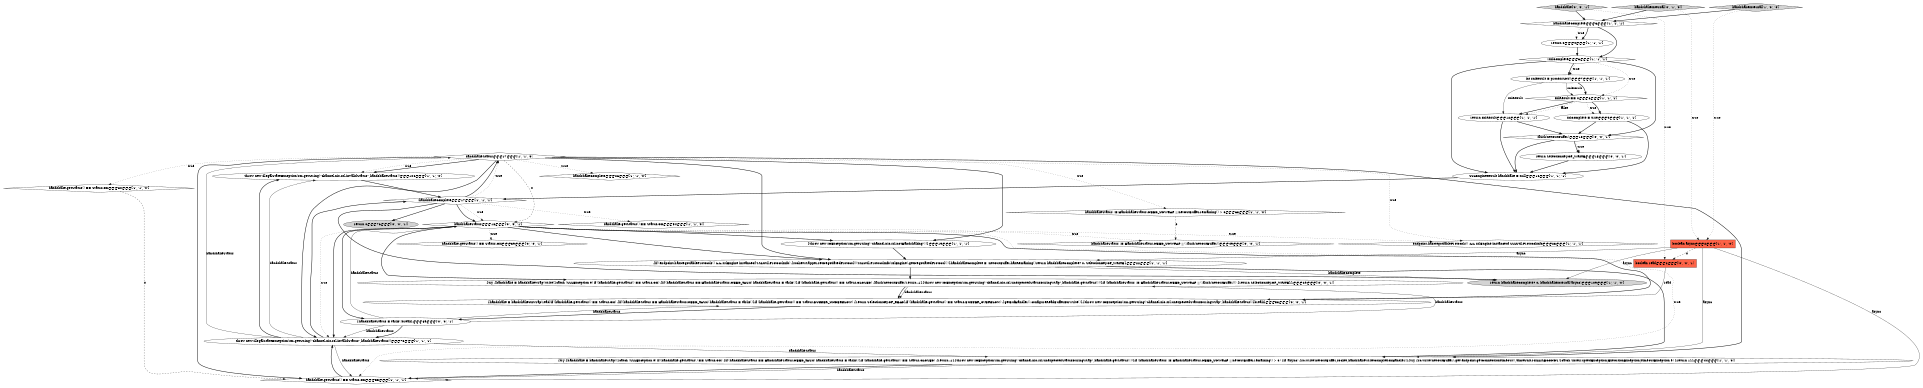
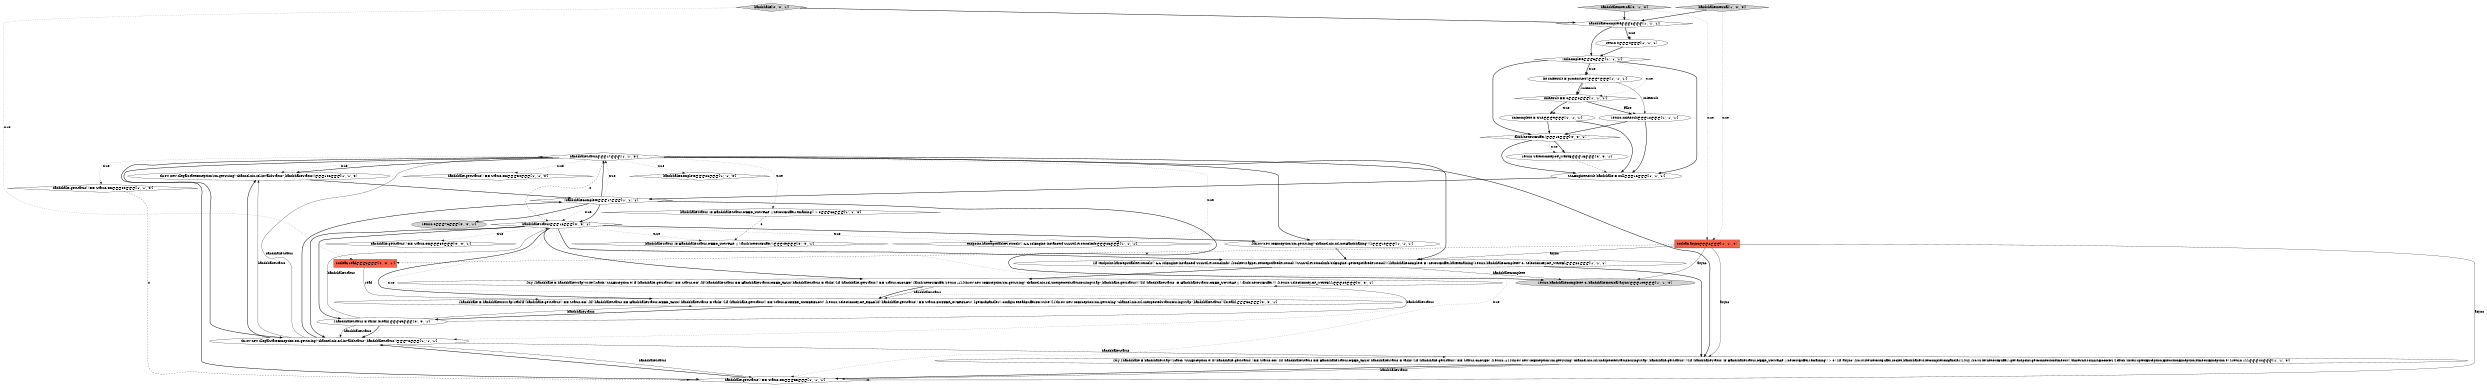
(1551, 166) -> (1591, 166)
(552, 212) -> (553, 166)
